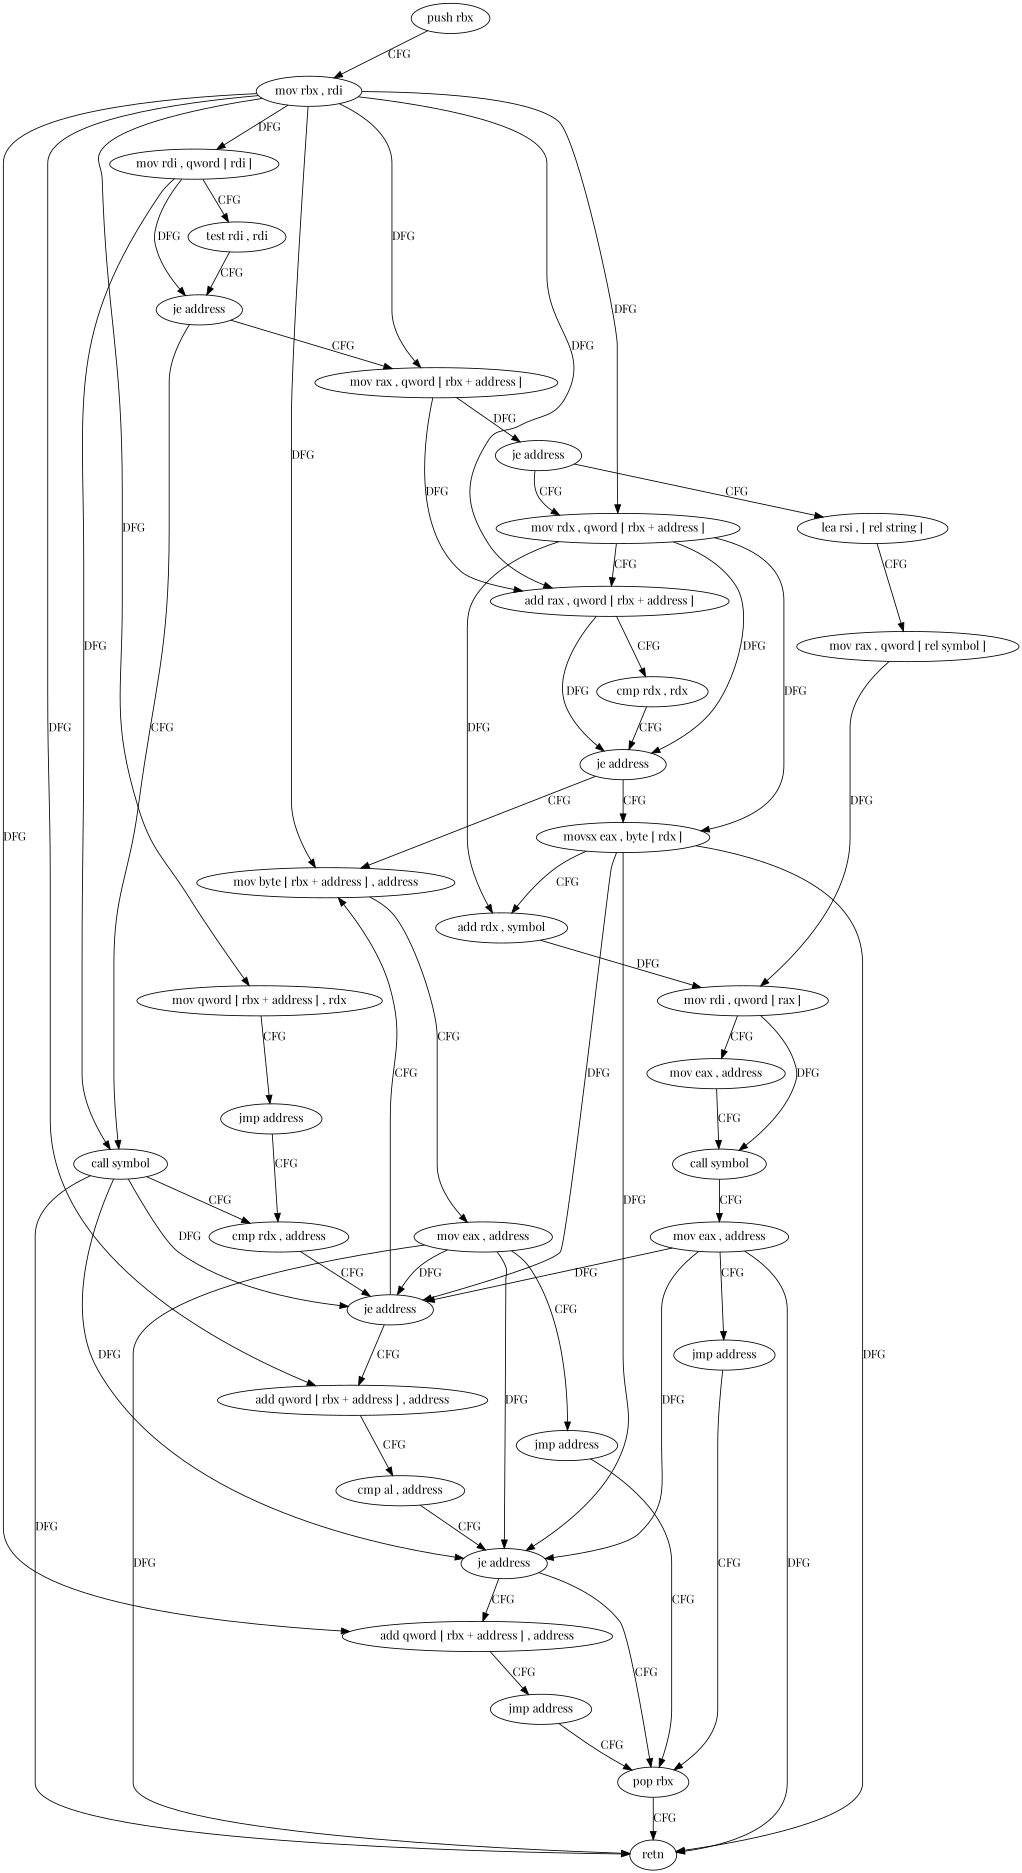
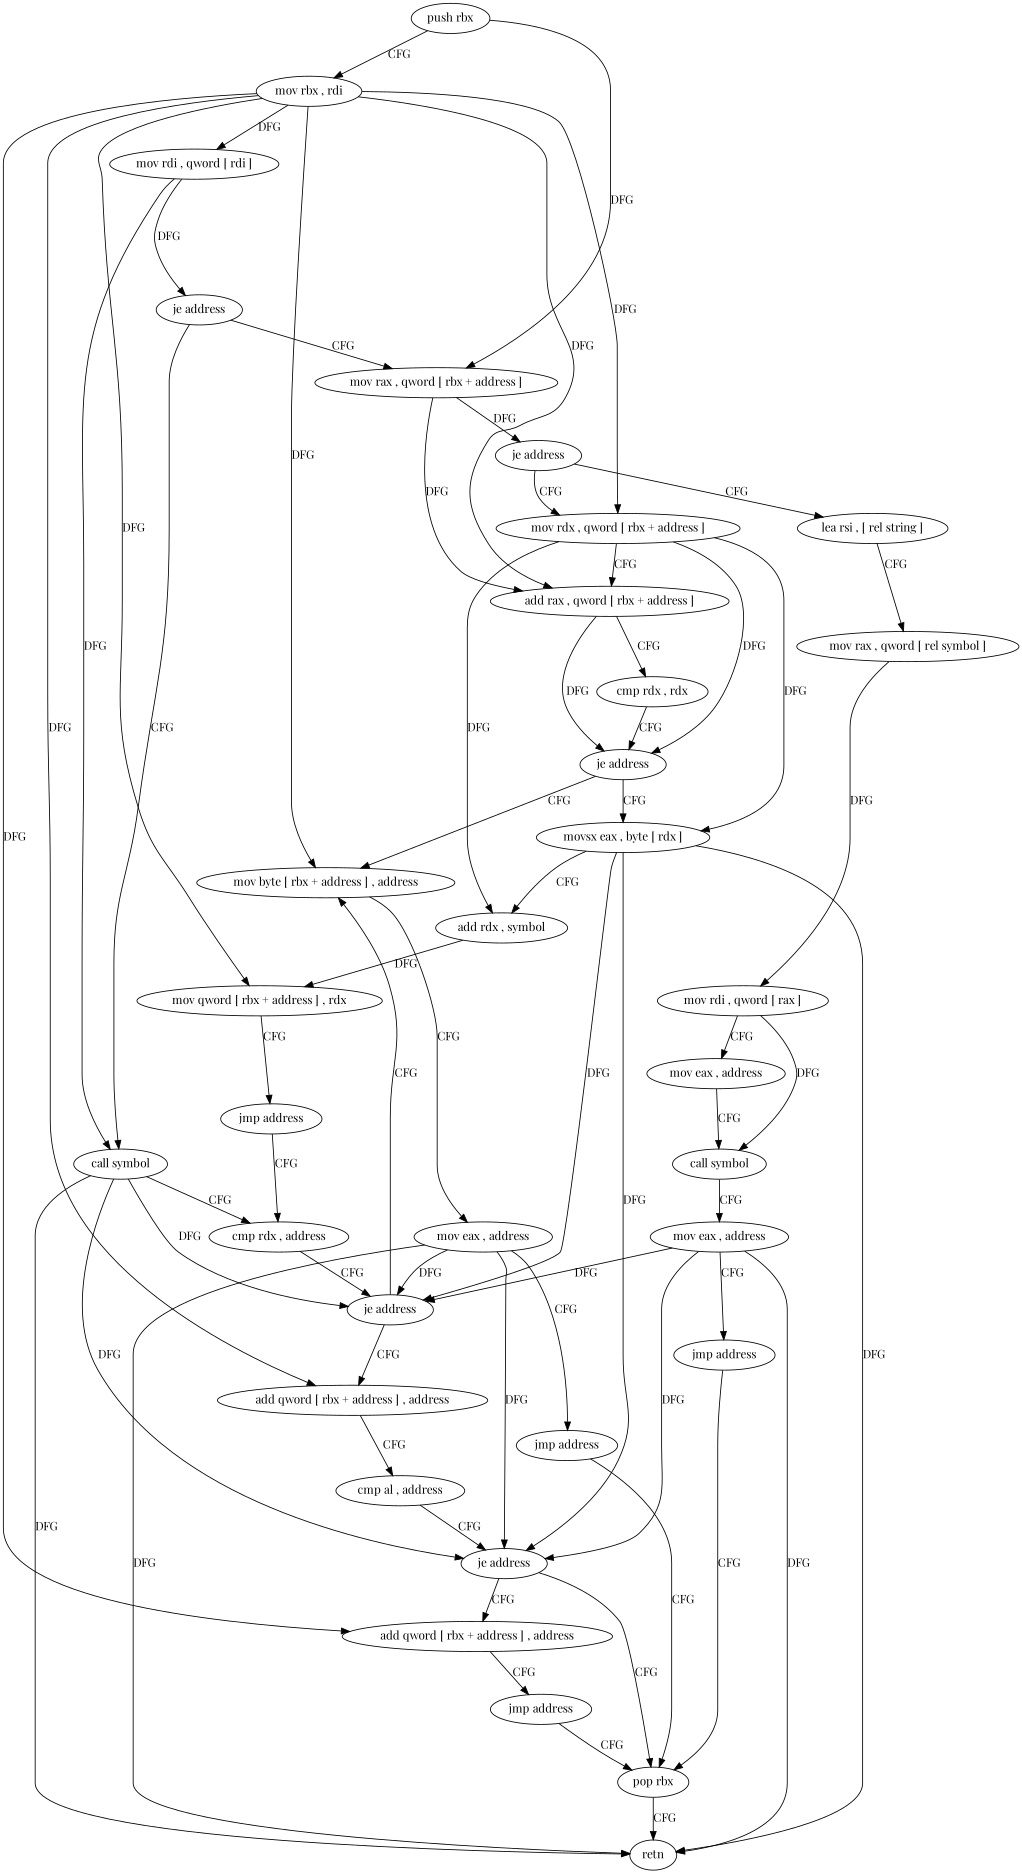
(392, 224) -> (611, 181)
(237, 237) -> none
(617, 963) -> (388, 962)
